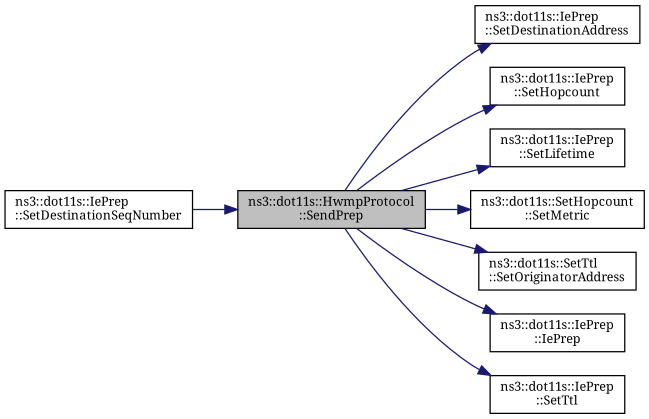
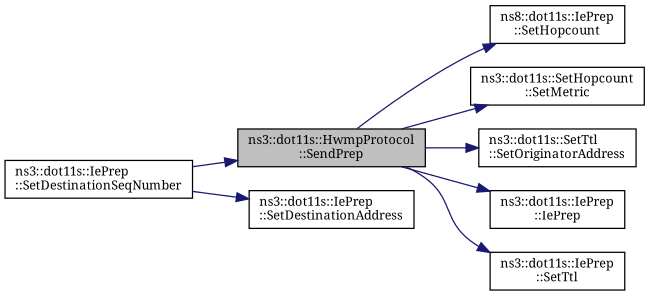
(557, 86) -> (557, 25)
(405, 113) -> (215, 194)
(557, 148) -> none
